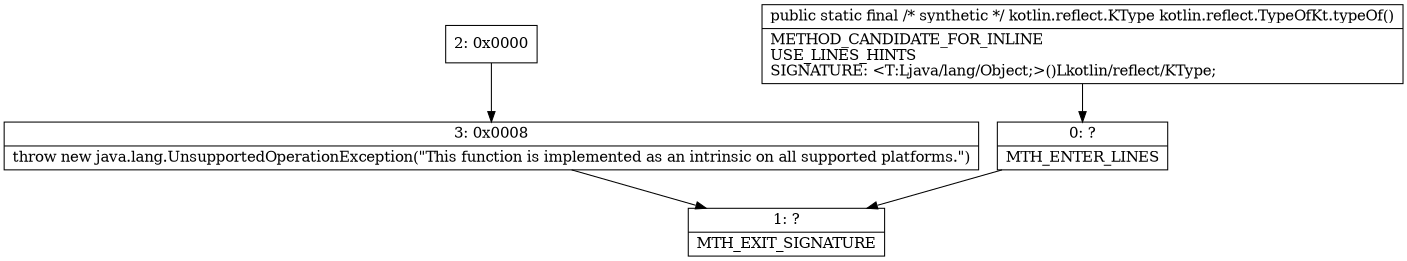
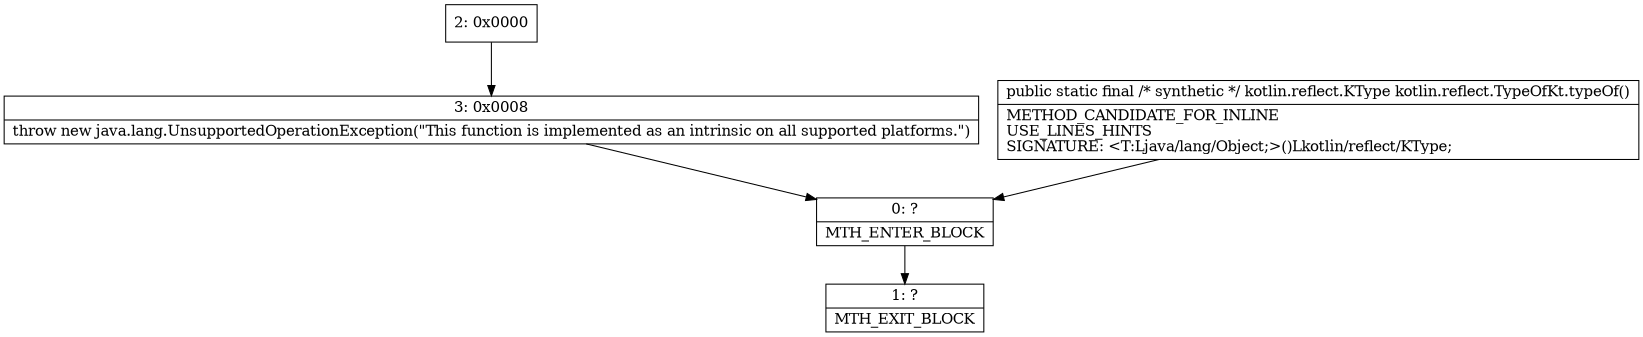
(1083, 157) -> (905, 233)
(634, 188) -> (696, 170)
(786, 244) -> (905, 319)
